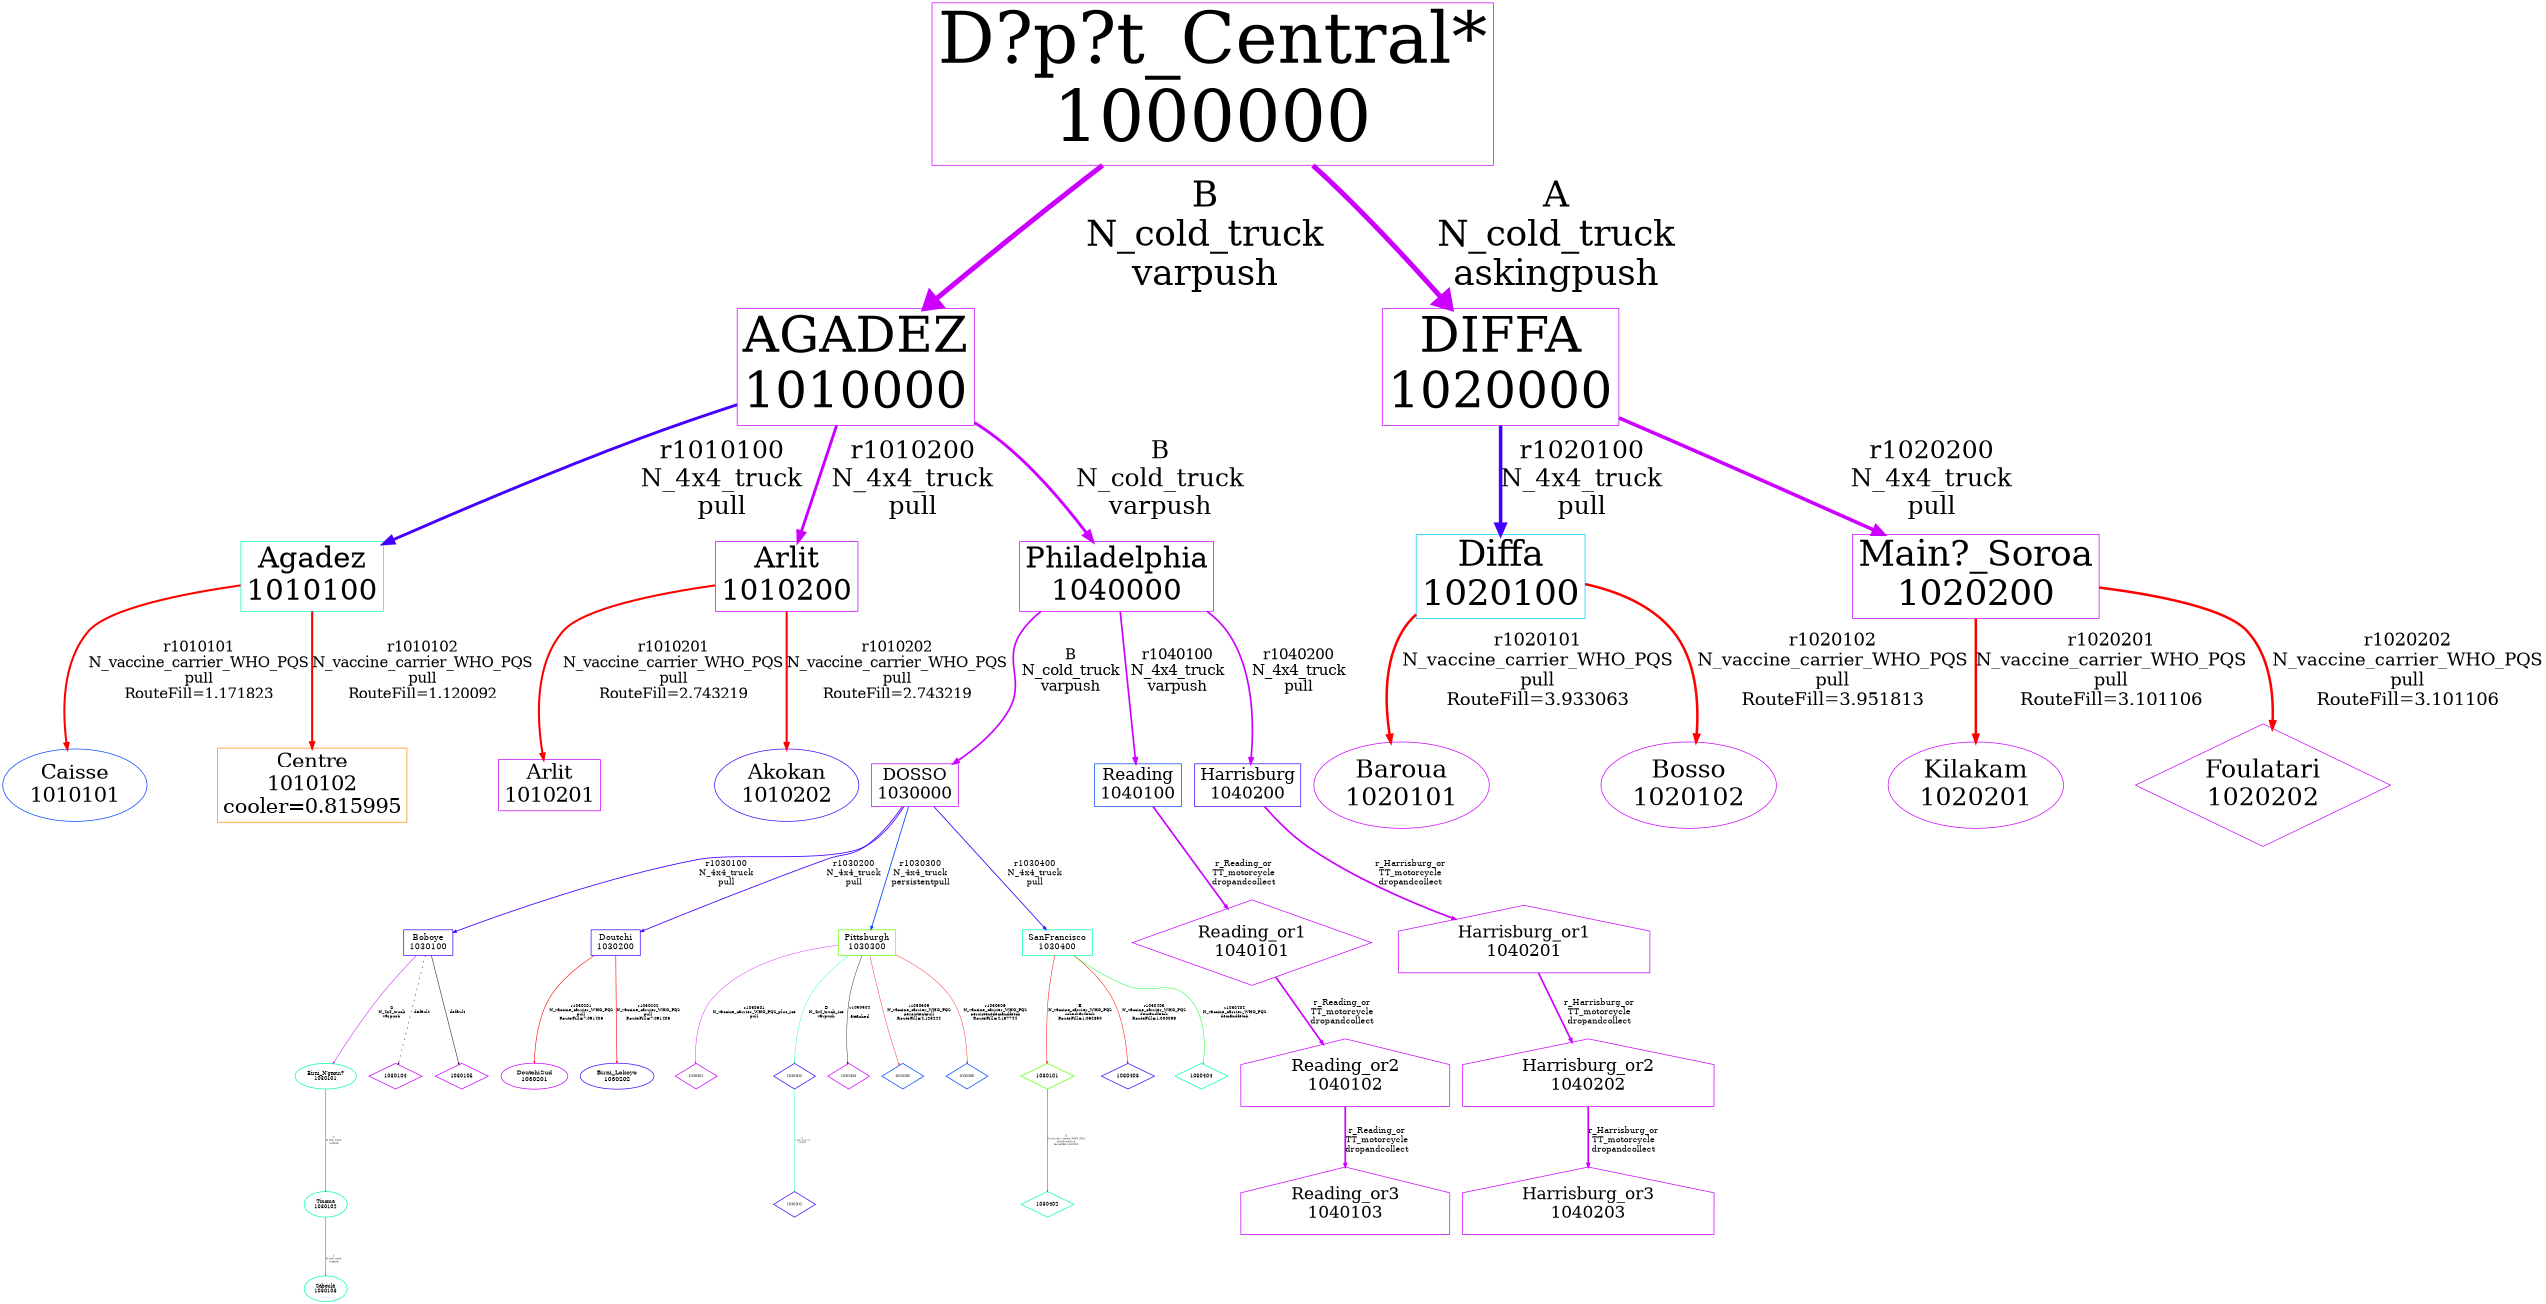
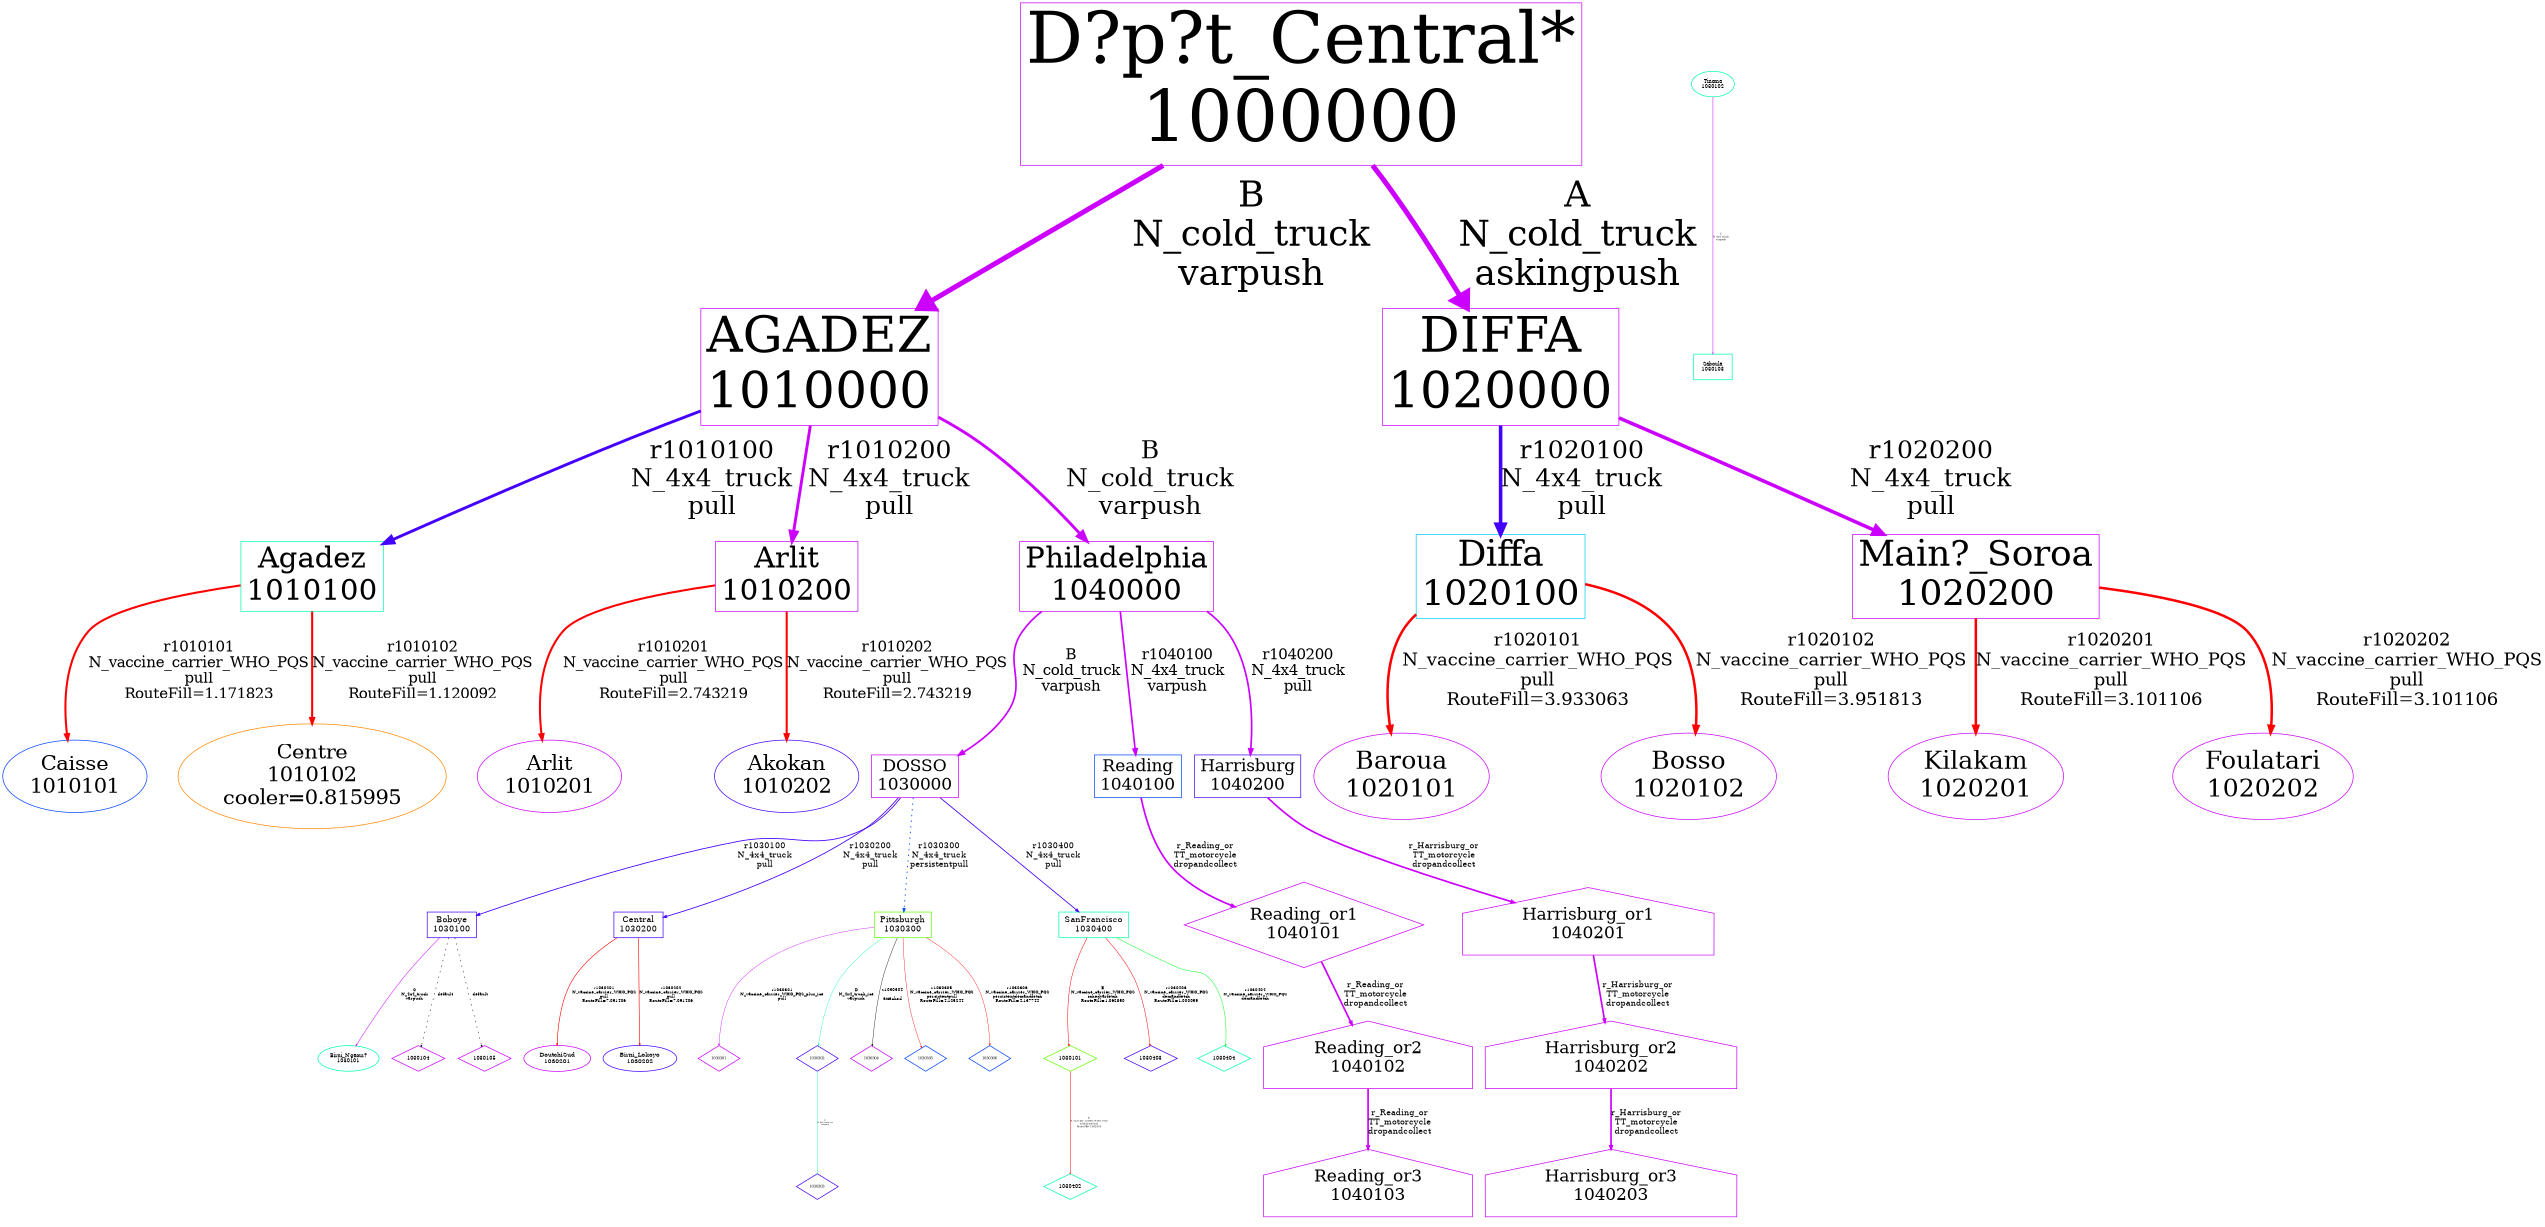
(312, 785) -> (312, 776)
(549, 785) -> (549, 776)
(2263, 785) -> (2263, 776)
(890, 867) -> (909, 853)
(616, 943) -> (638, 925)
(445, 1009) -> (468, 991)
(326, 1140) -> none
(326, 1289) -> (1713, 367)
